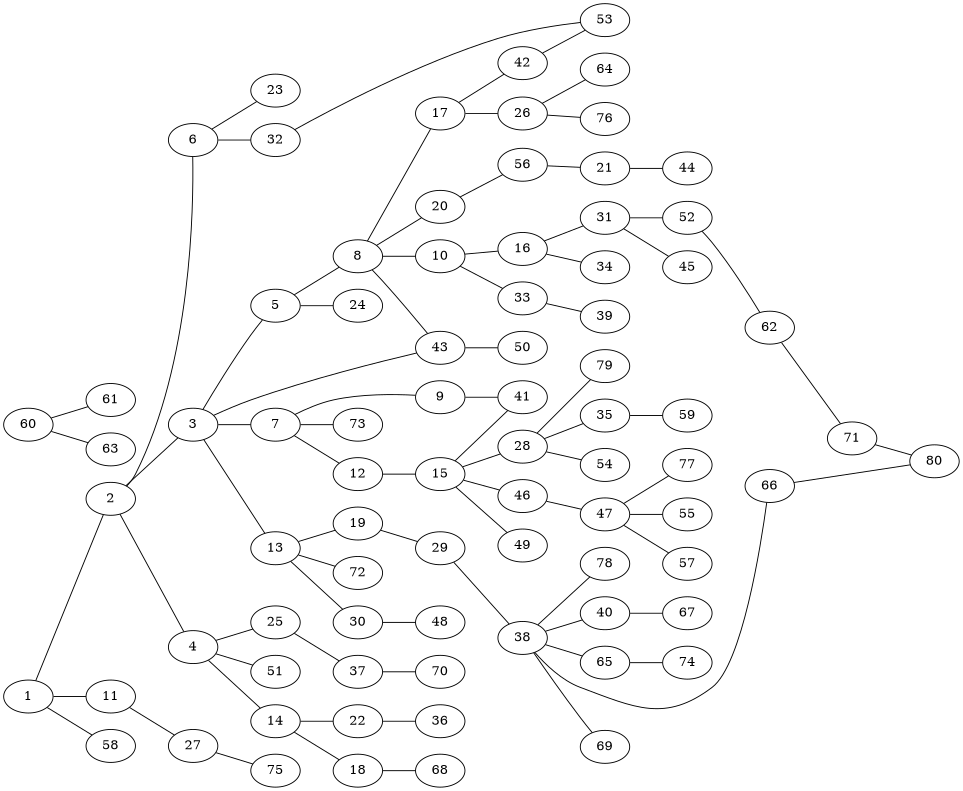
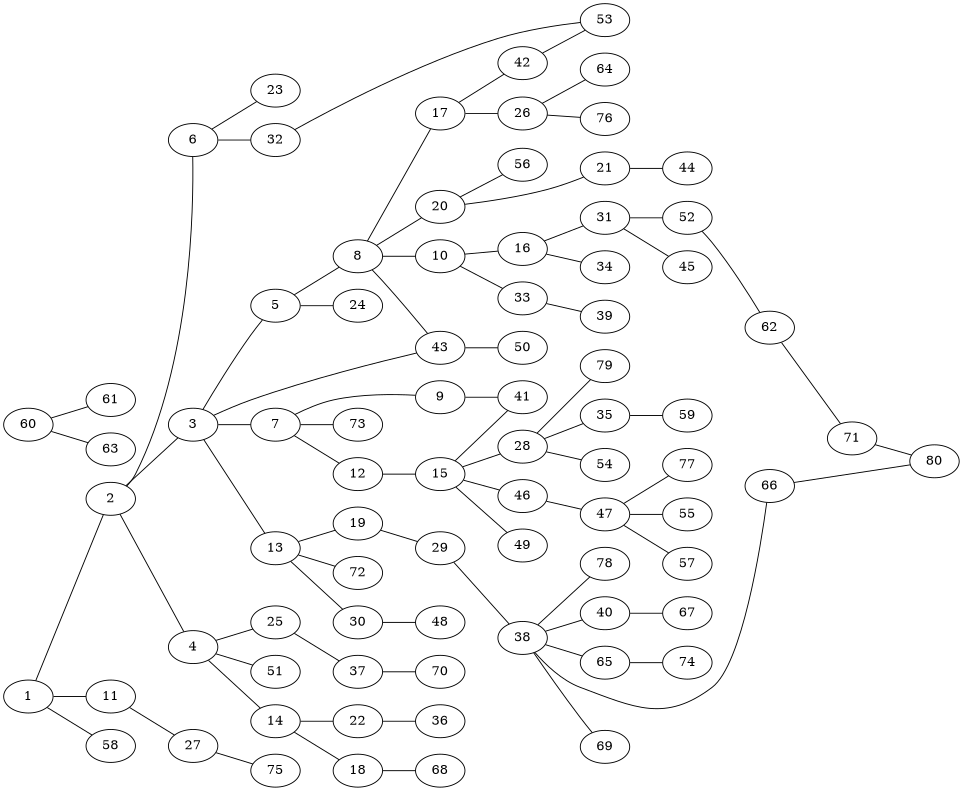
(564, 167) -> (525, 195)
